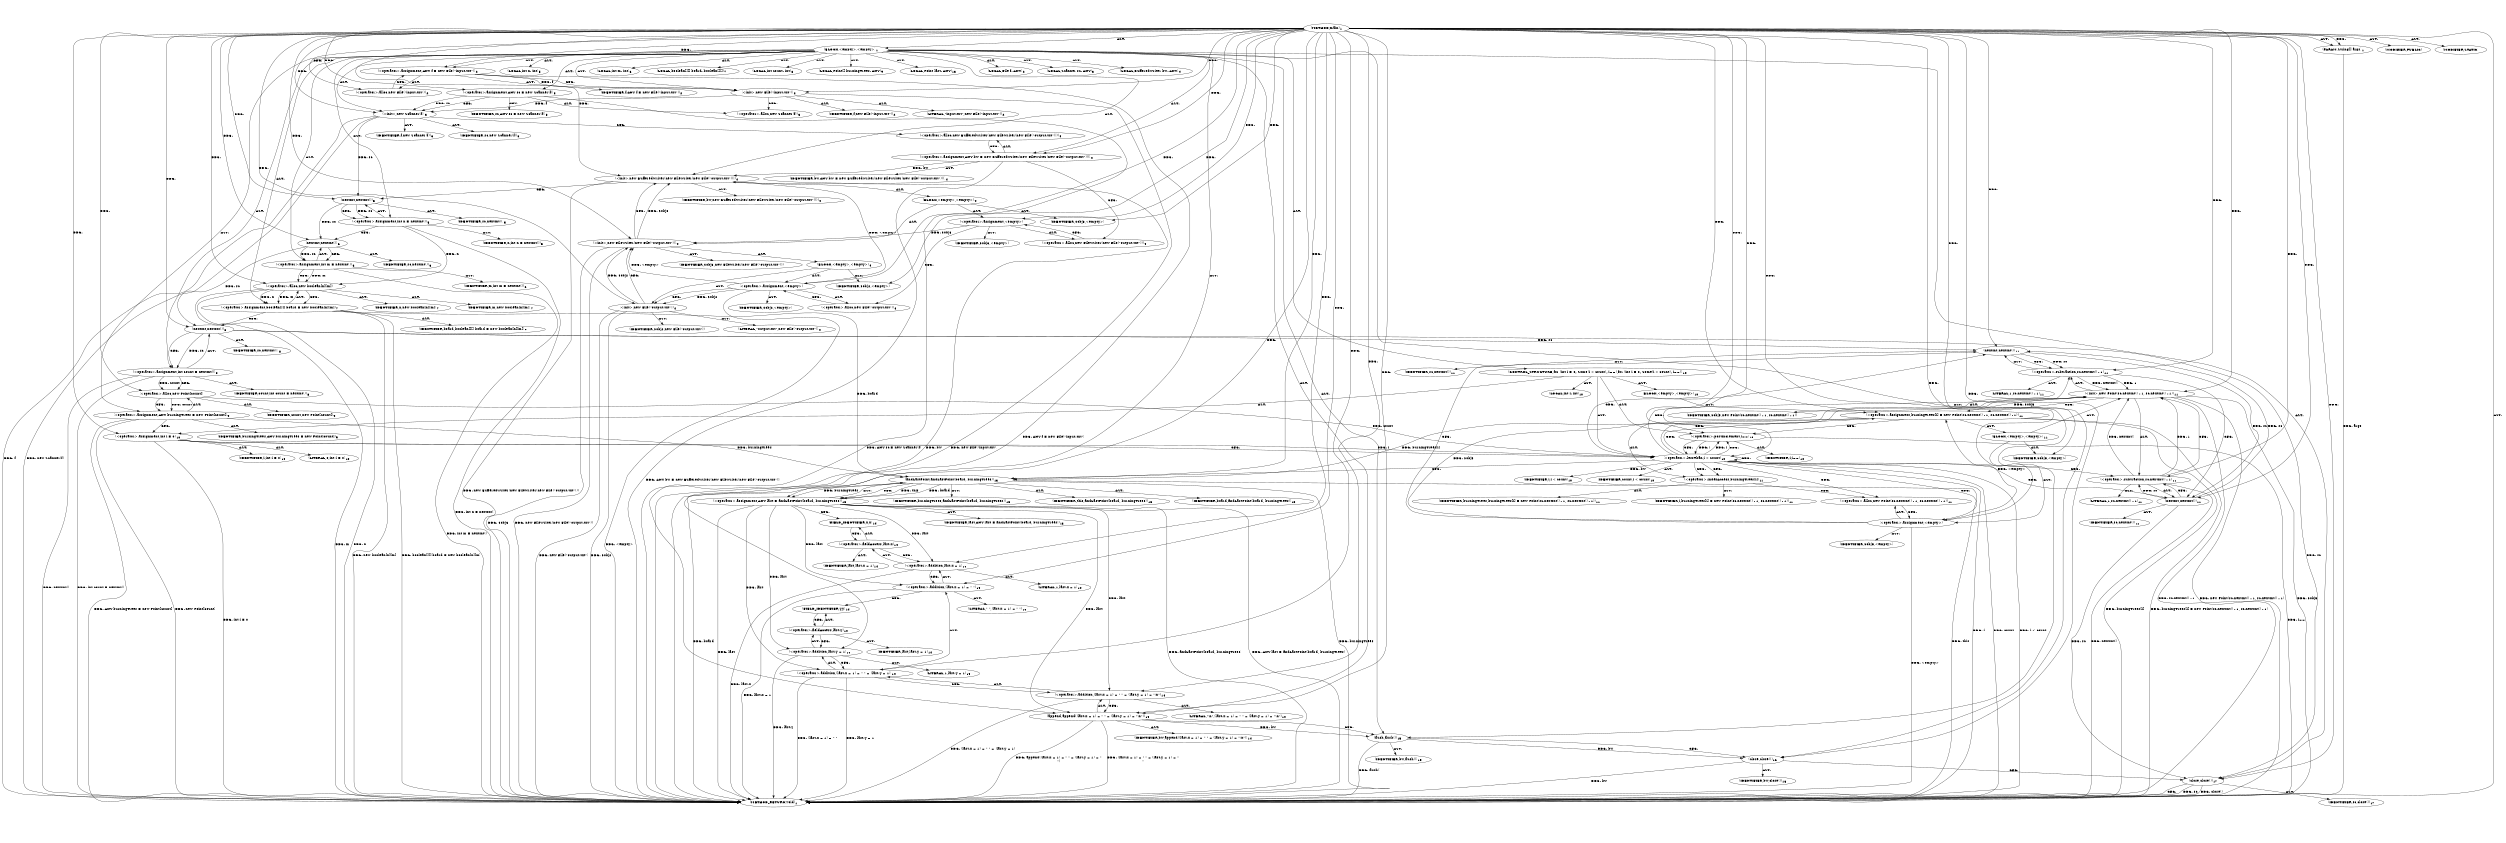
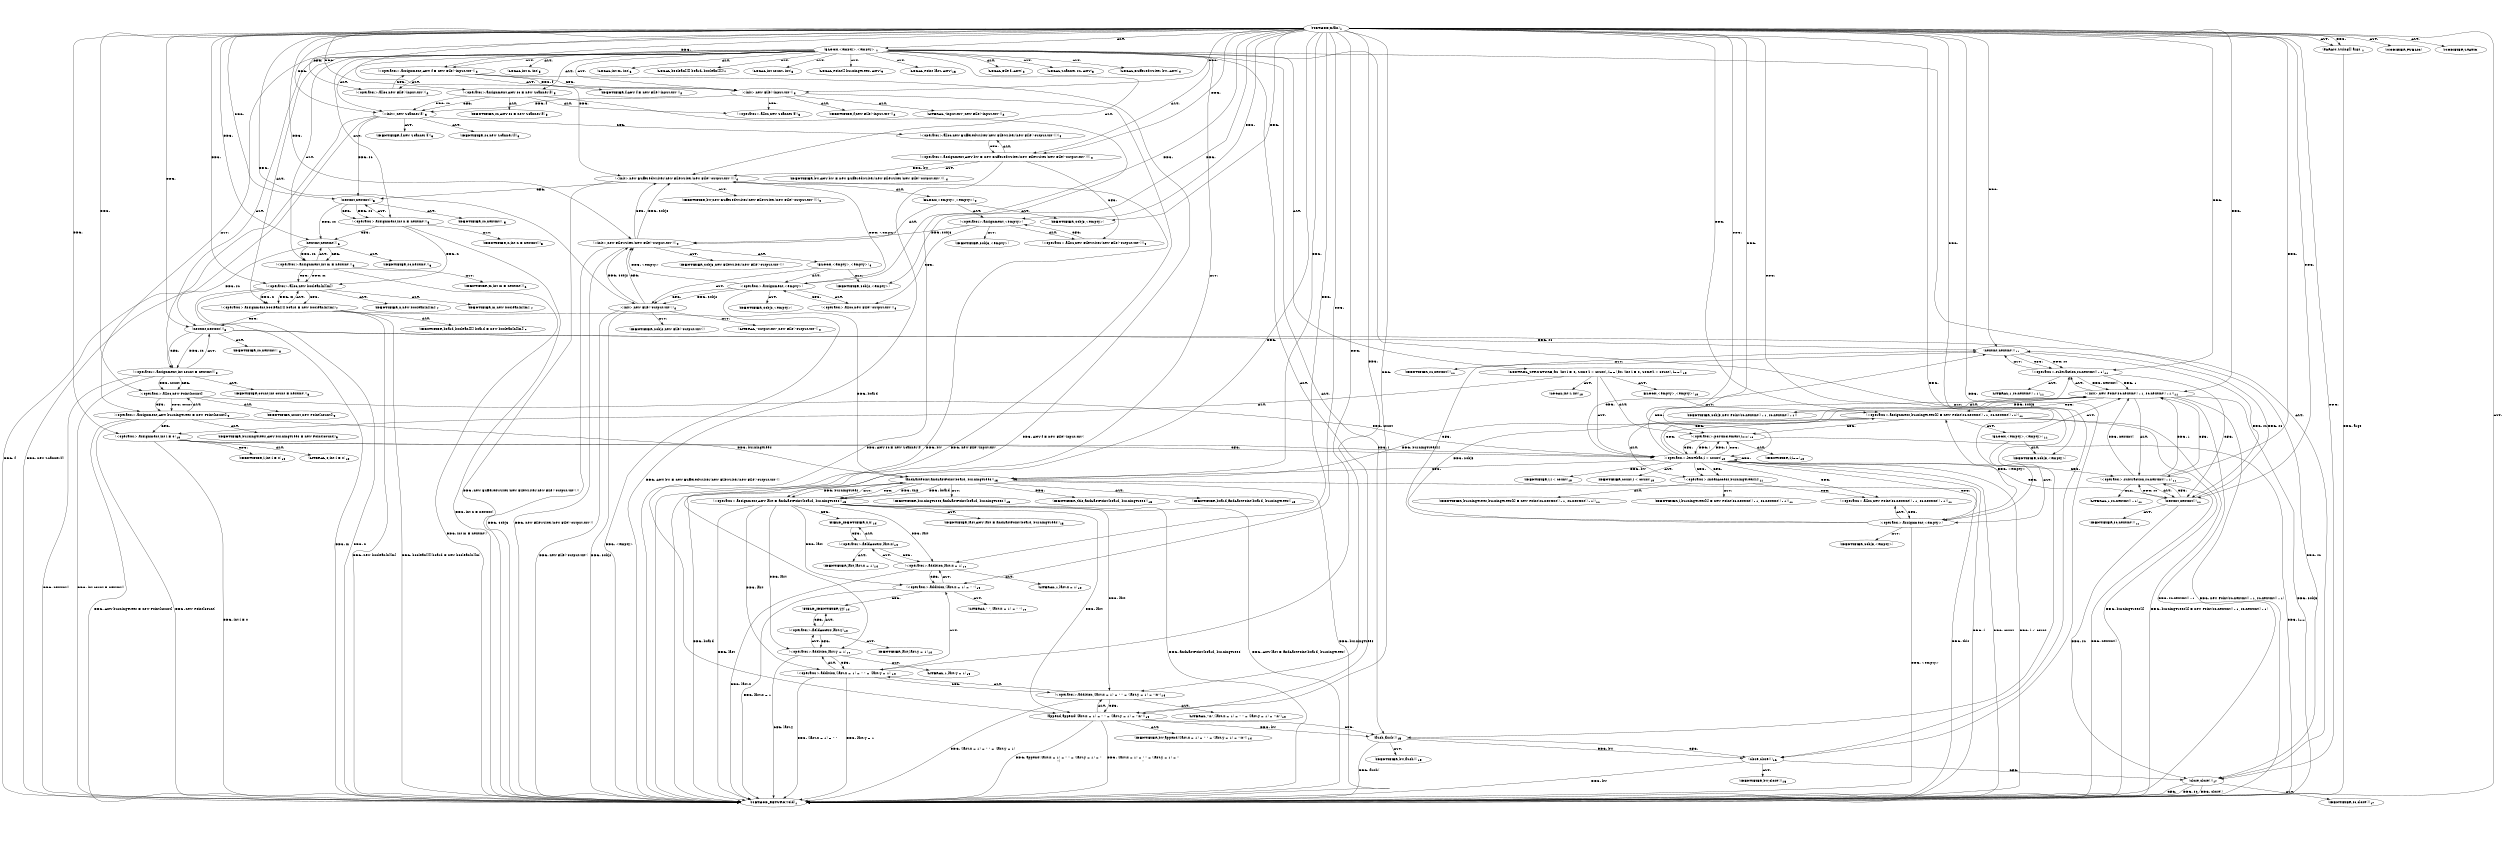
(514, 104) -> (514, 104)
(244, 448) -> (244, 448)
(1041, 491) -> (1041, 491)
(783, 727) -> (783, 727)
